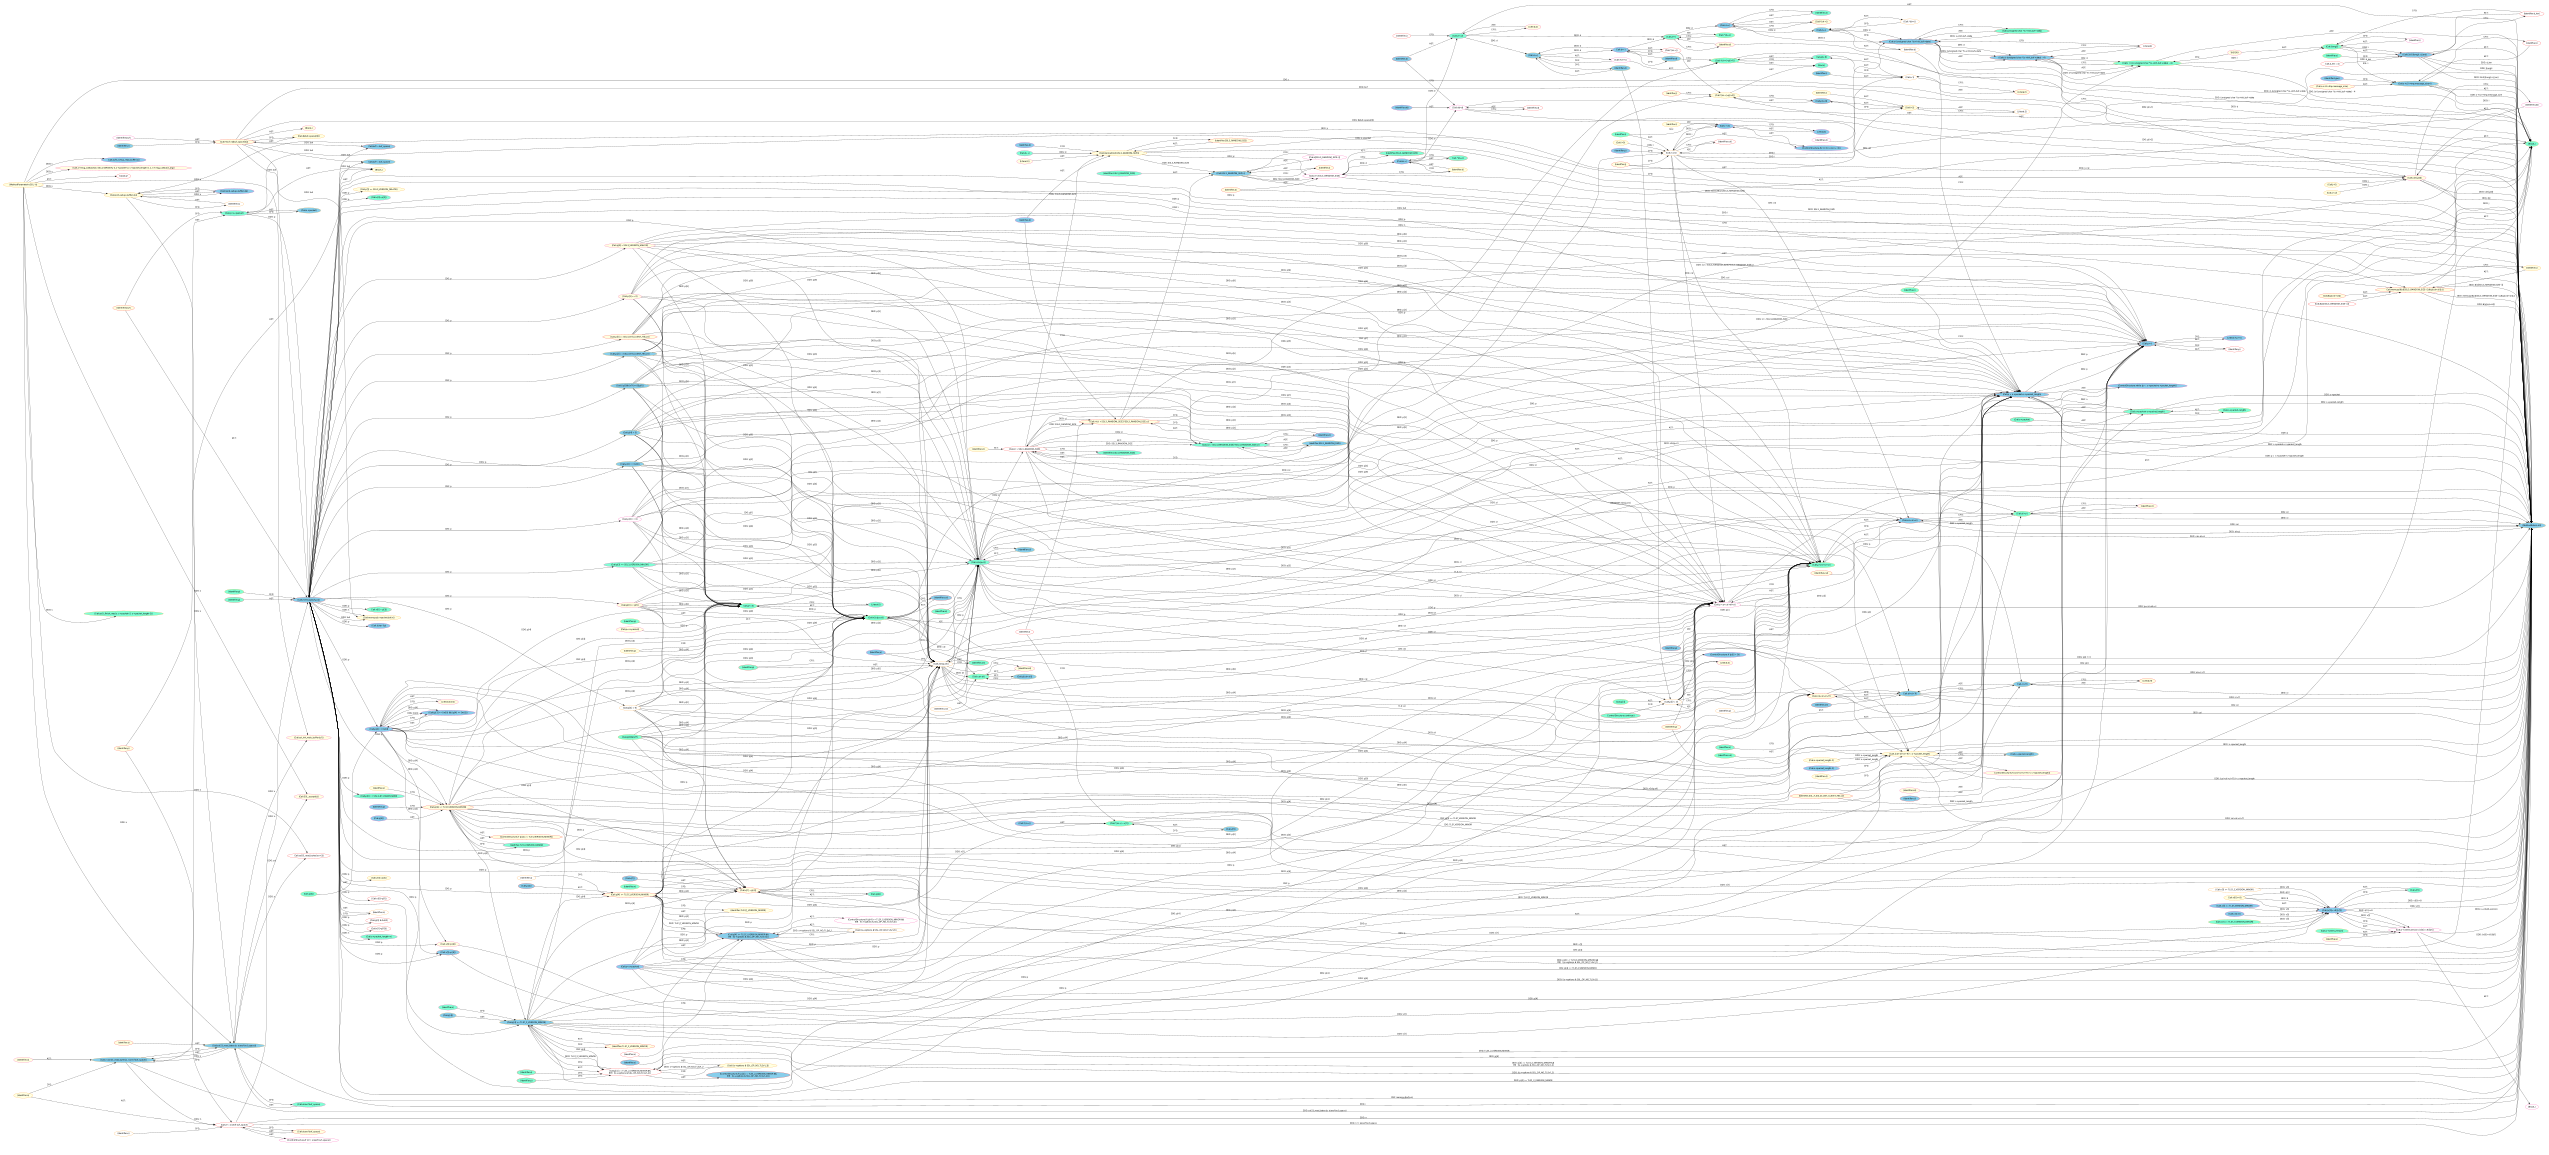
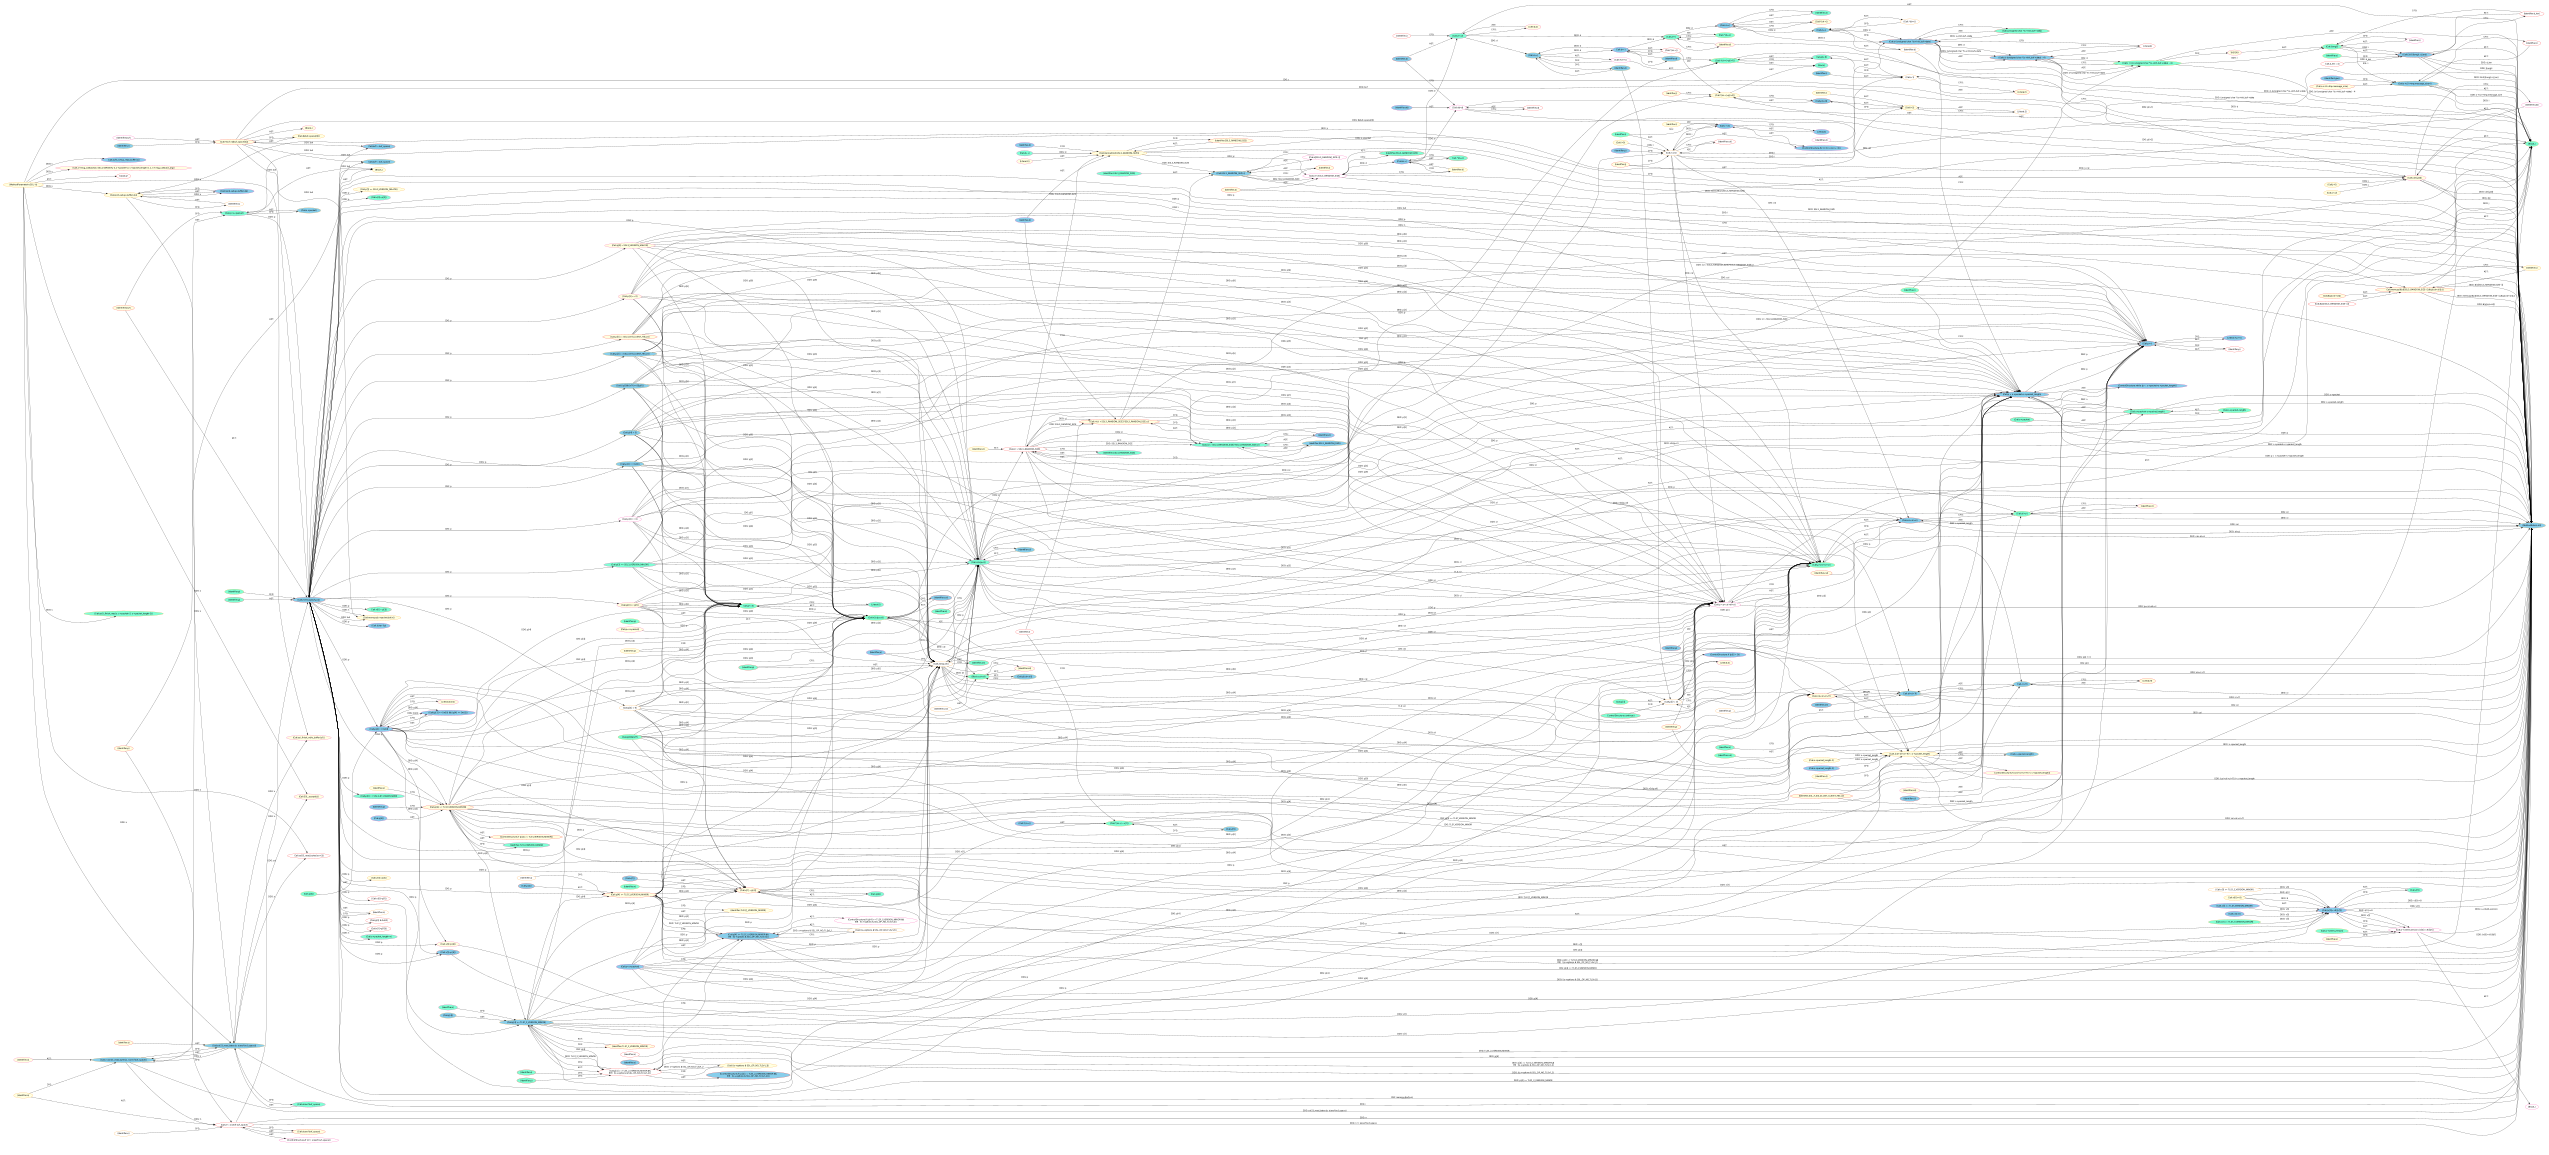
(2202, 59) -> (2193, 56)
(1621, 503) -> (1621, 503)
(979, 677) -> (979, 677)
(1867, 692) -> (1867, 692)
(309, 738) -> (309, 738)
